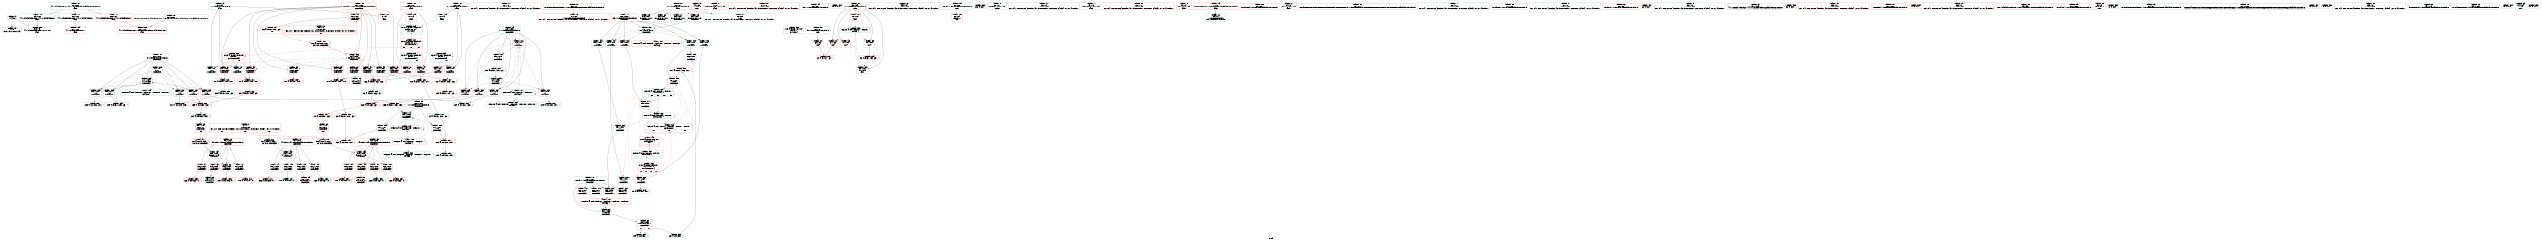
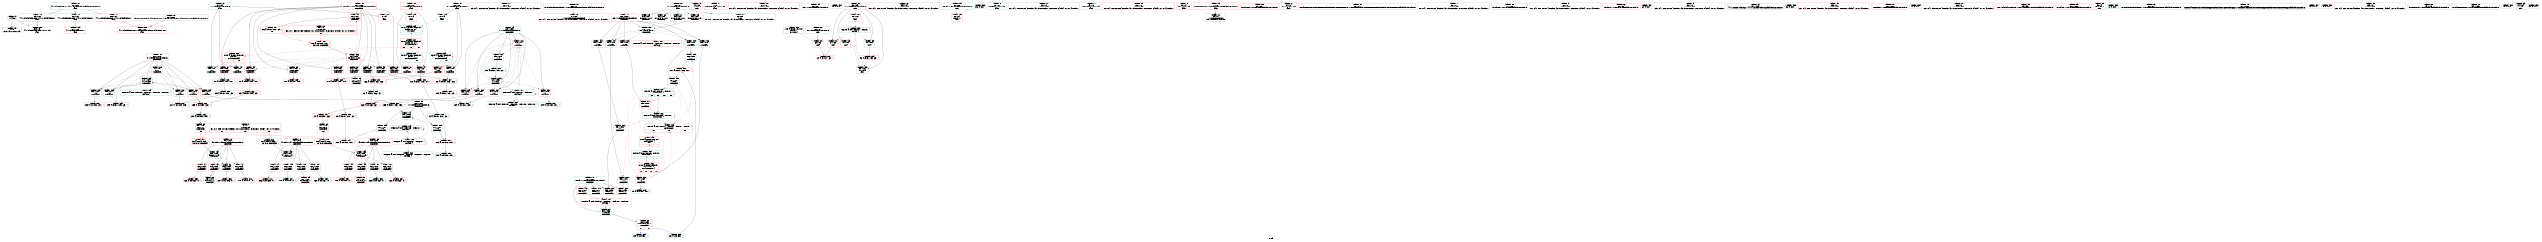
(997, 9) -> (997, 9)
